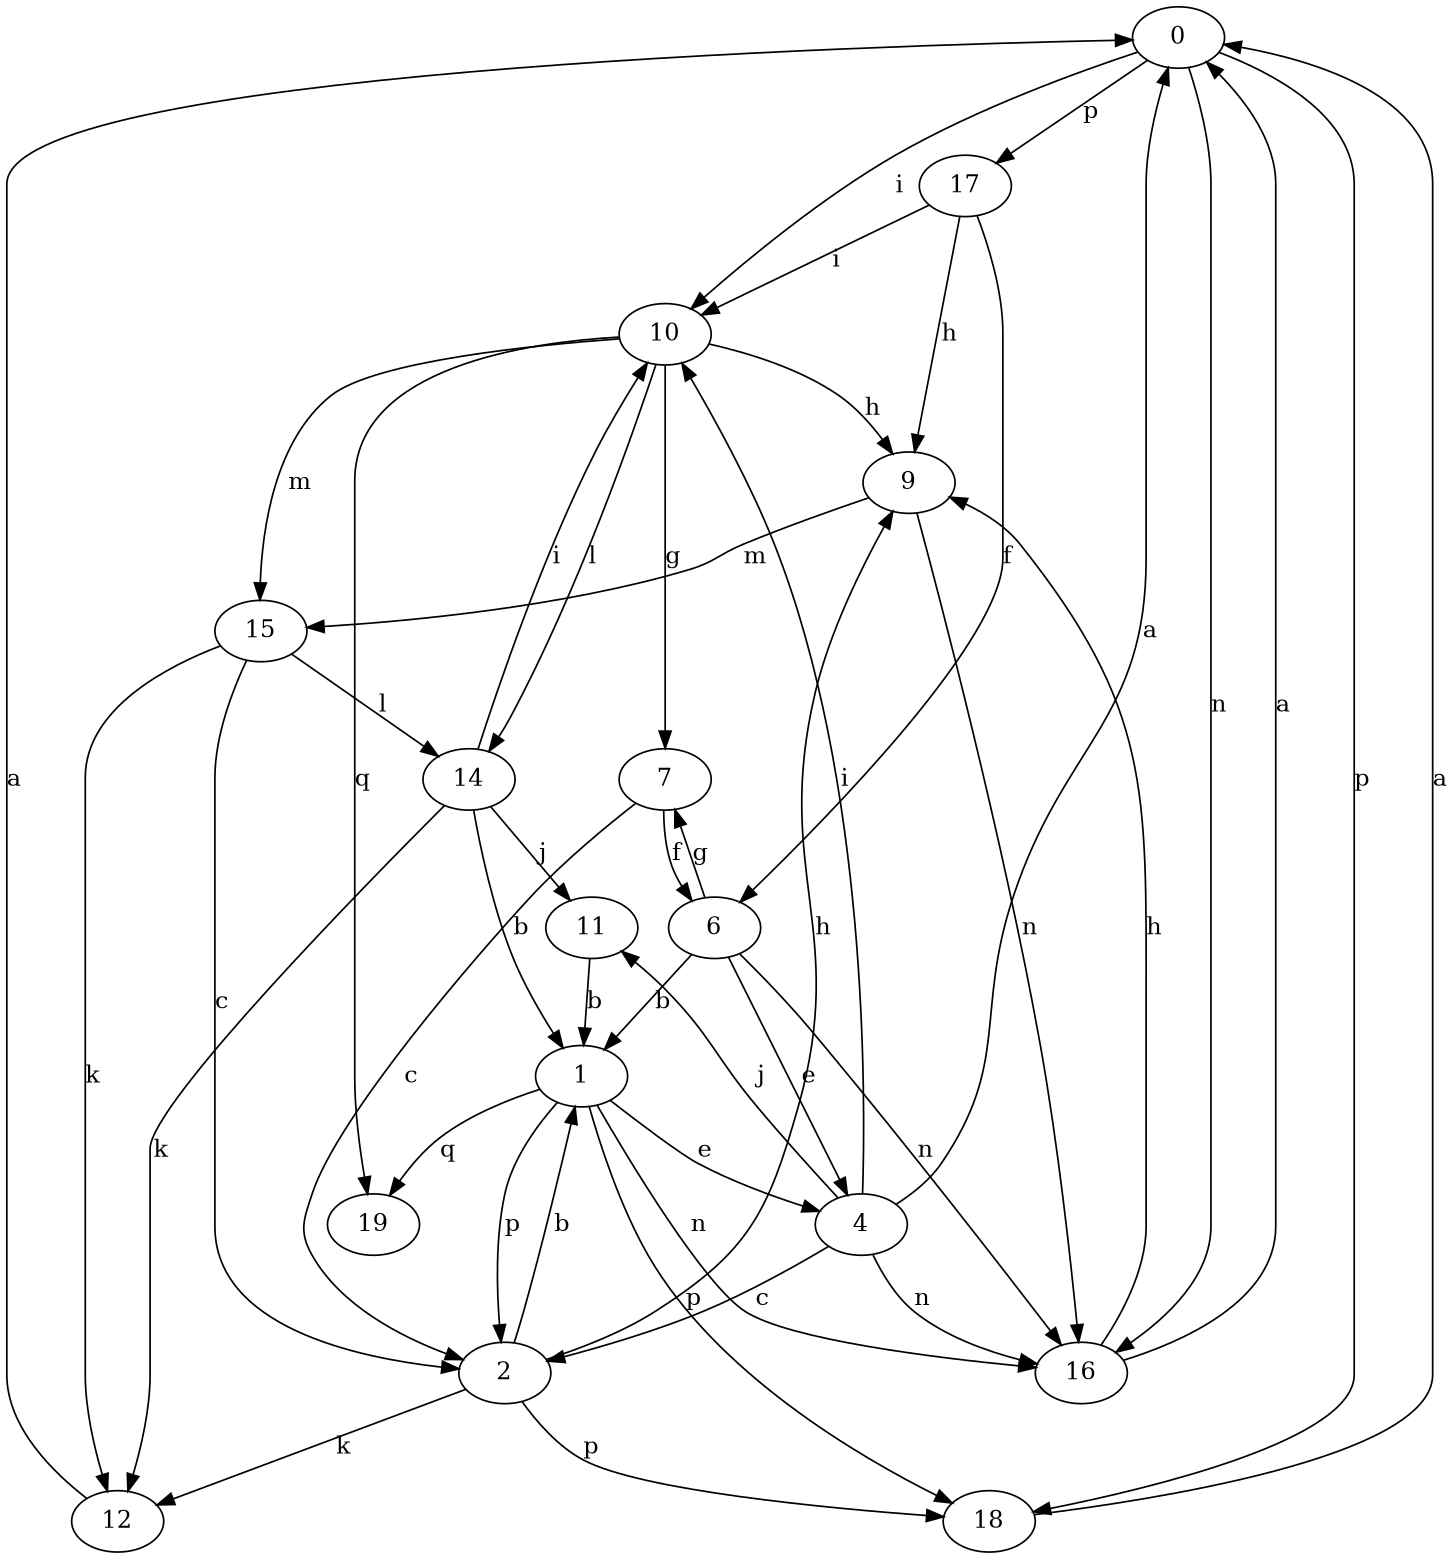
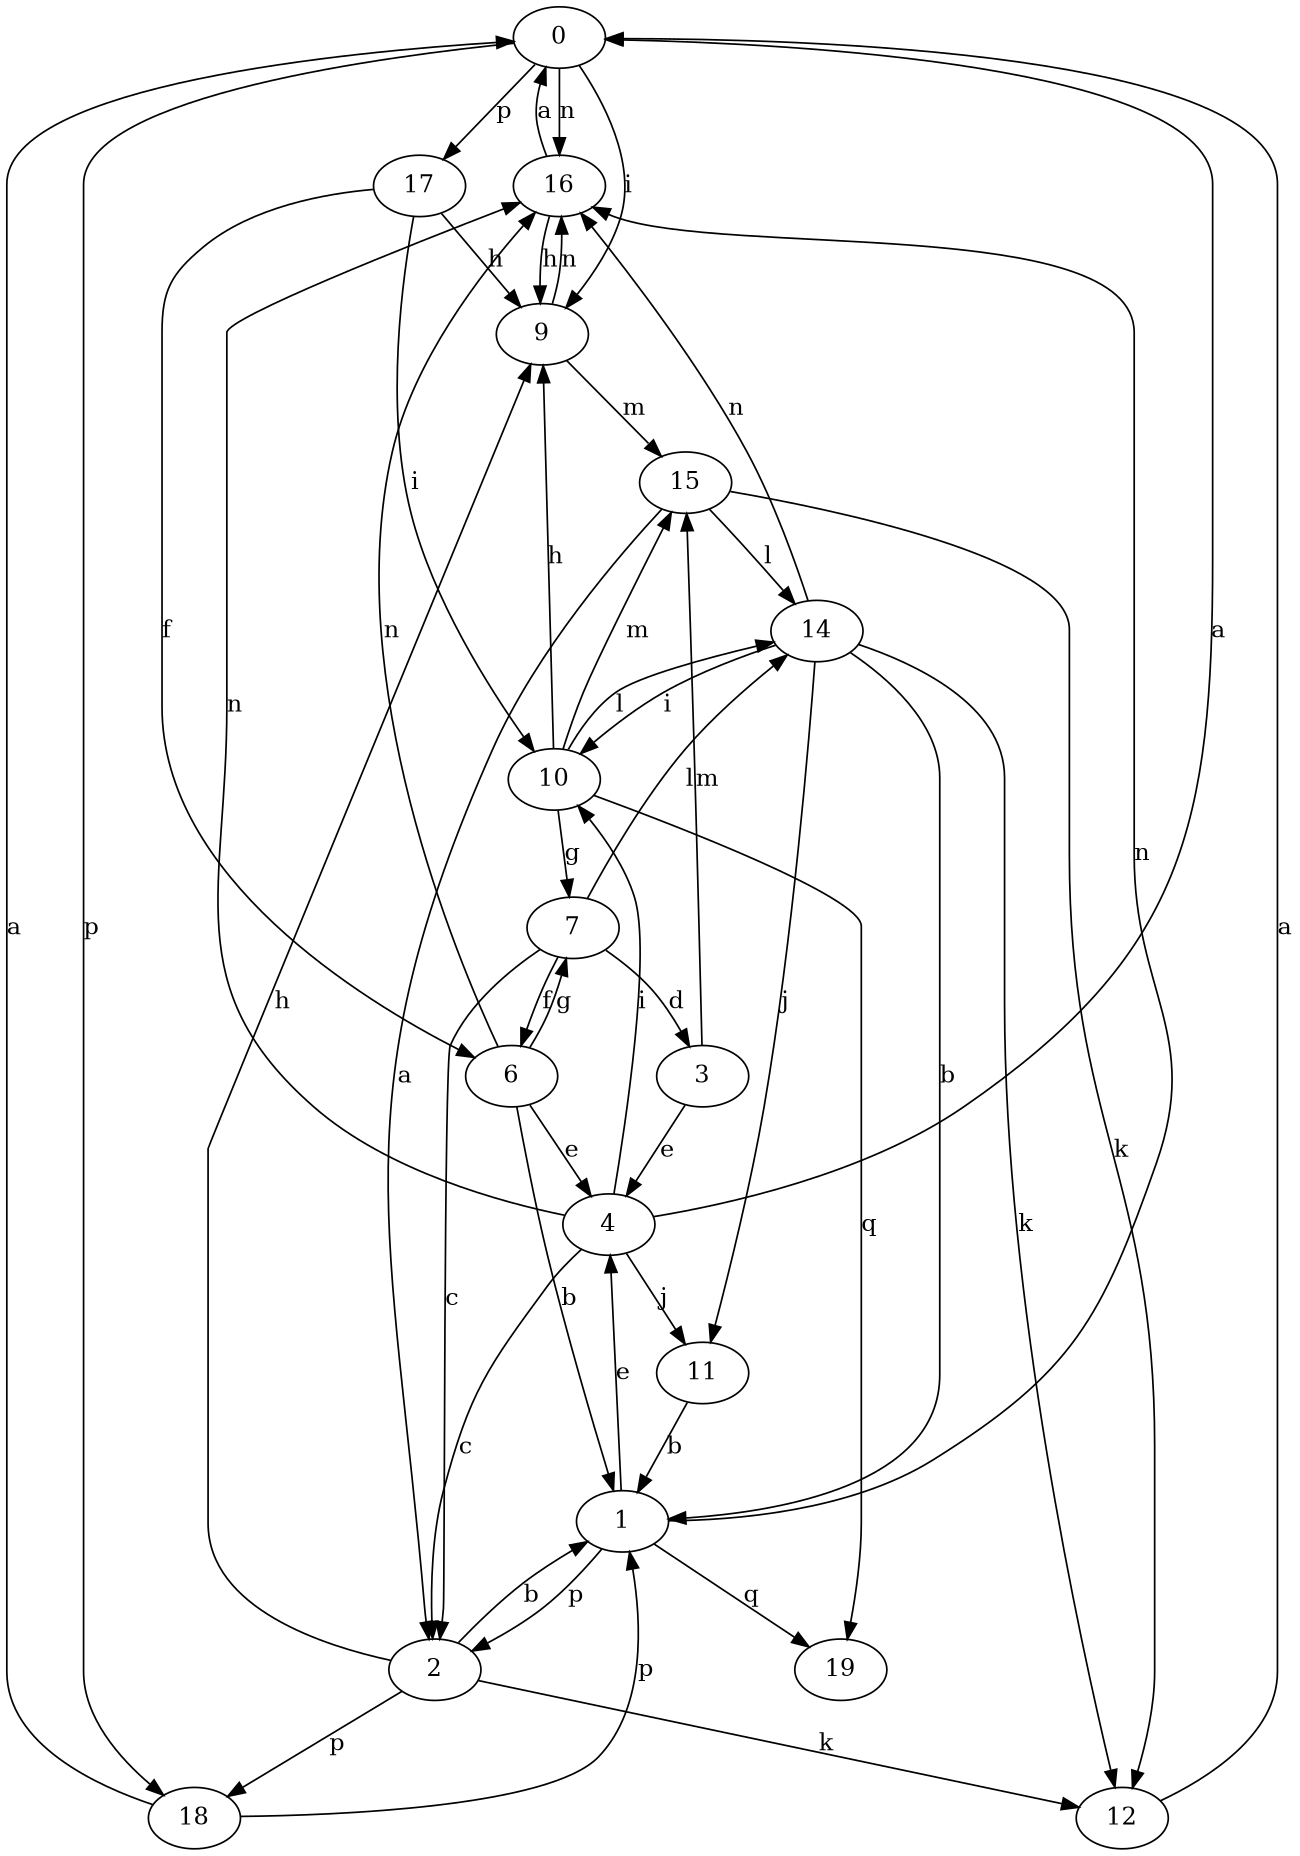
(906, 149) -> (624, 181)
none -> (719, 403)
none -> (668, 771)
(222, 1002) -> (405, 1076)
none -> (703, 1076)
(716, 1342) -> (521, 1790)
